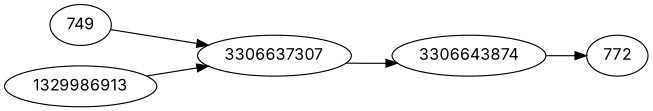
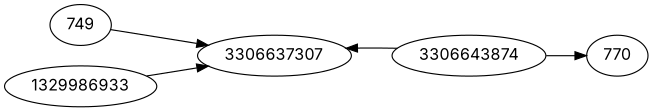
(617, 56) -> (617, 56)
(366, 63) -> (377, 48)
(81, 86) -> (81, 86)
